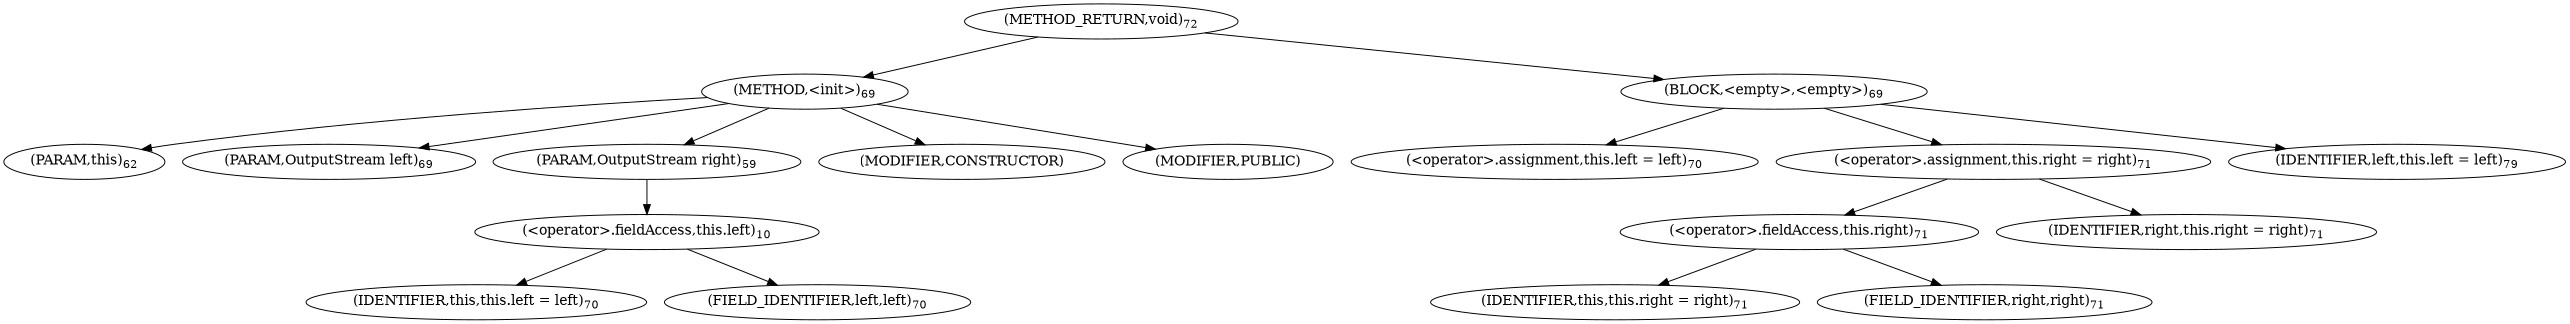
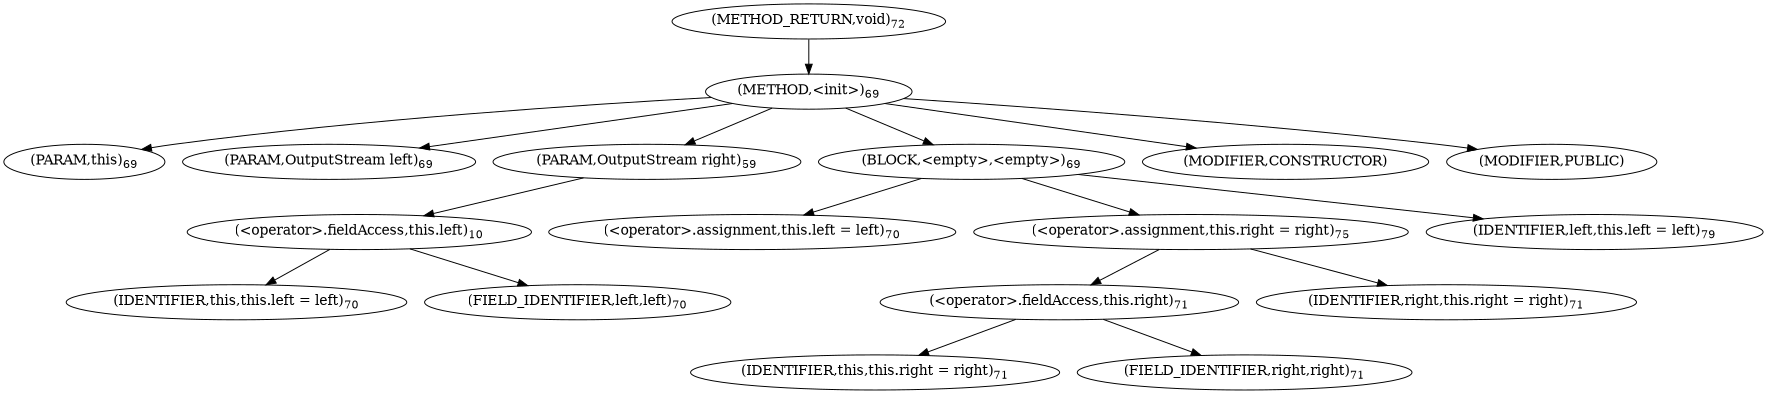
(1429, 56) -> (885, 124)
(131, 160) -> (131, 160)
(2145, 160) -> (1343, 231)
